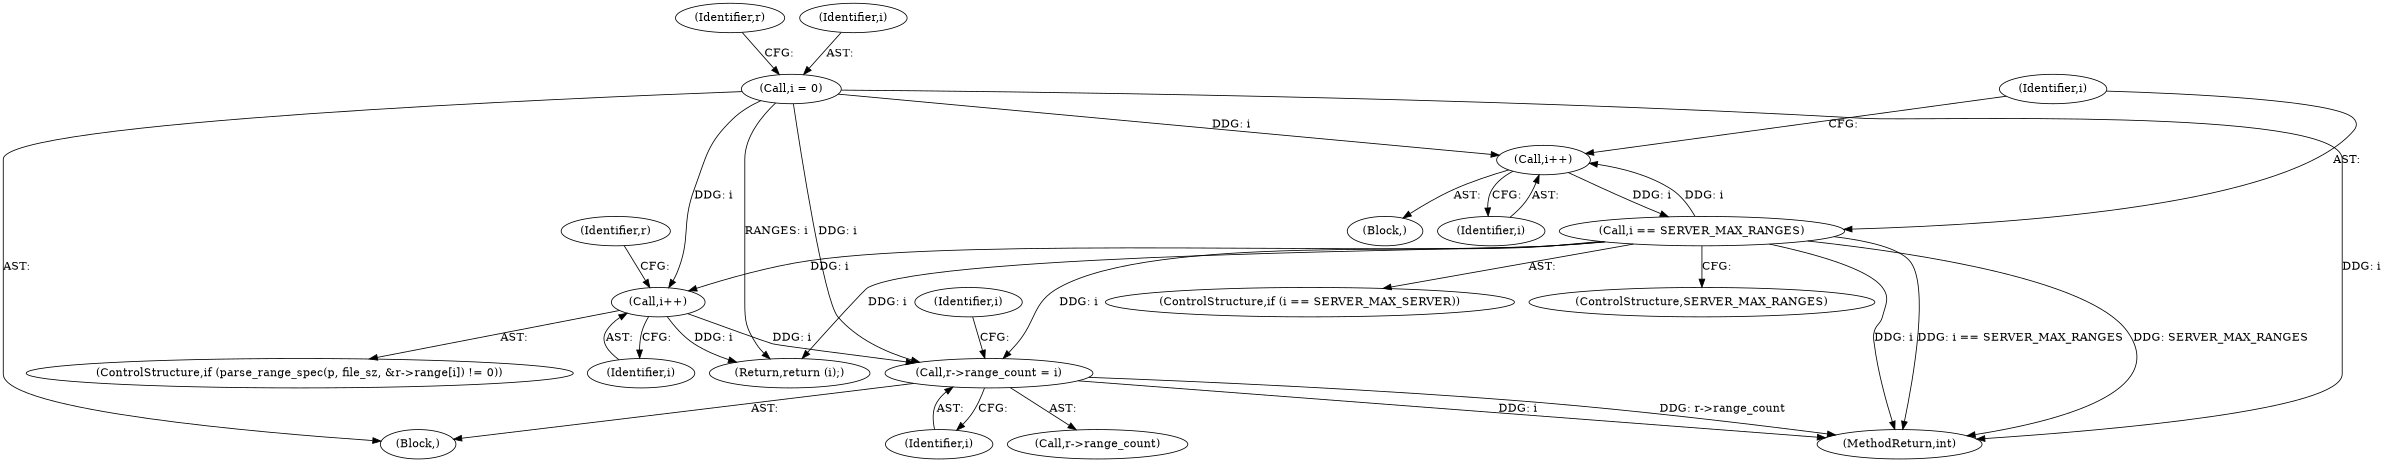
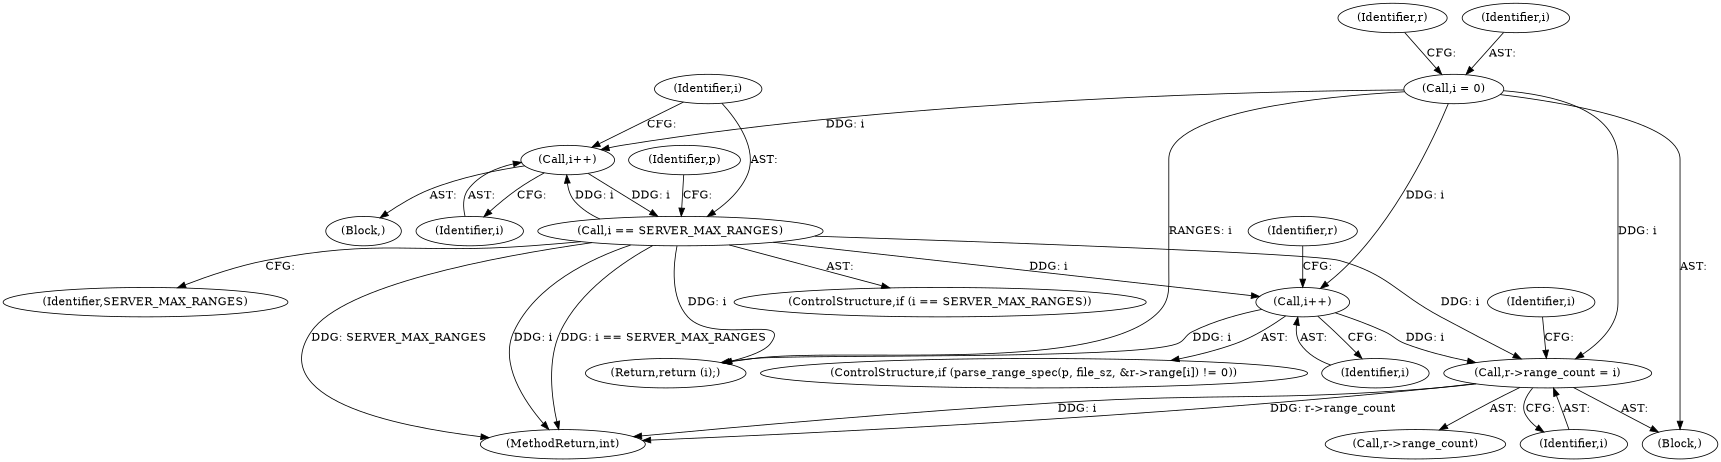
(1887, 119) -> none
none -> (685, 160)
(1310, 302) -> (940, 302)
(1702, 302) -> (146, 302)
